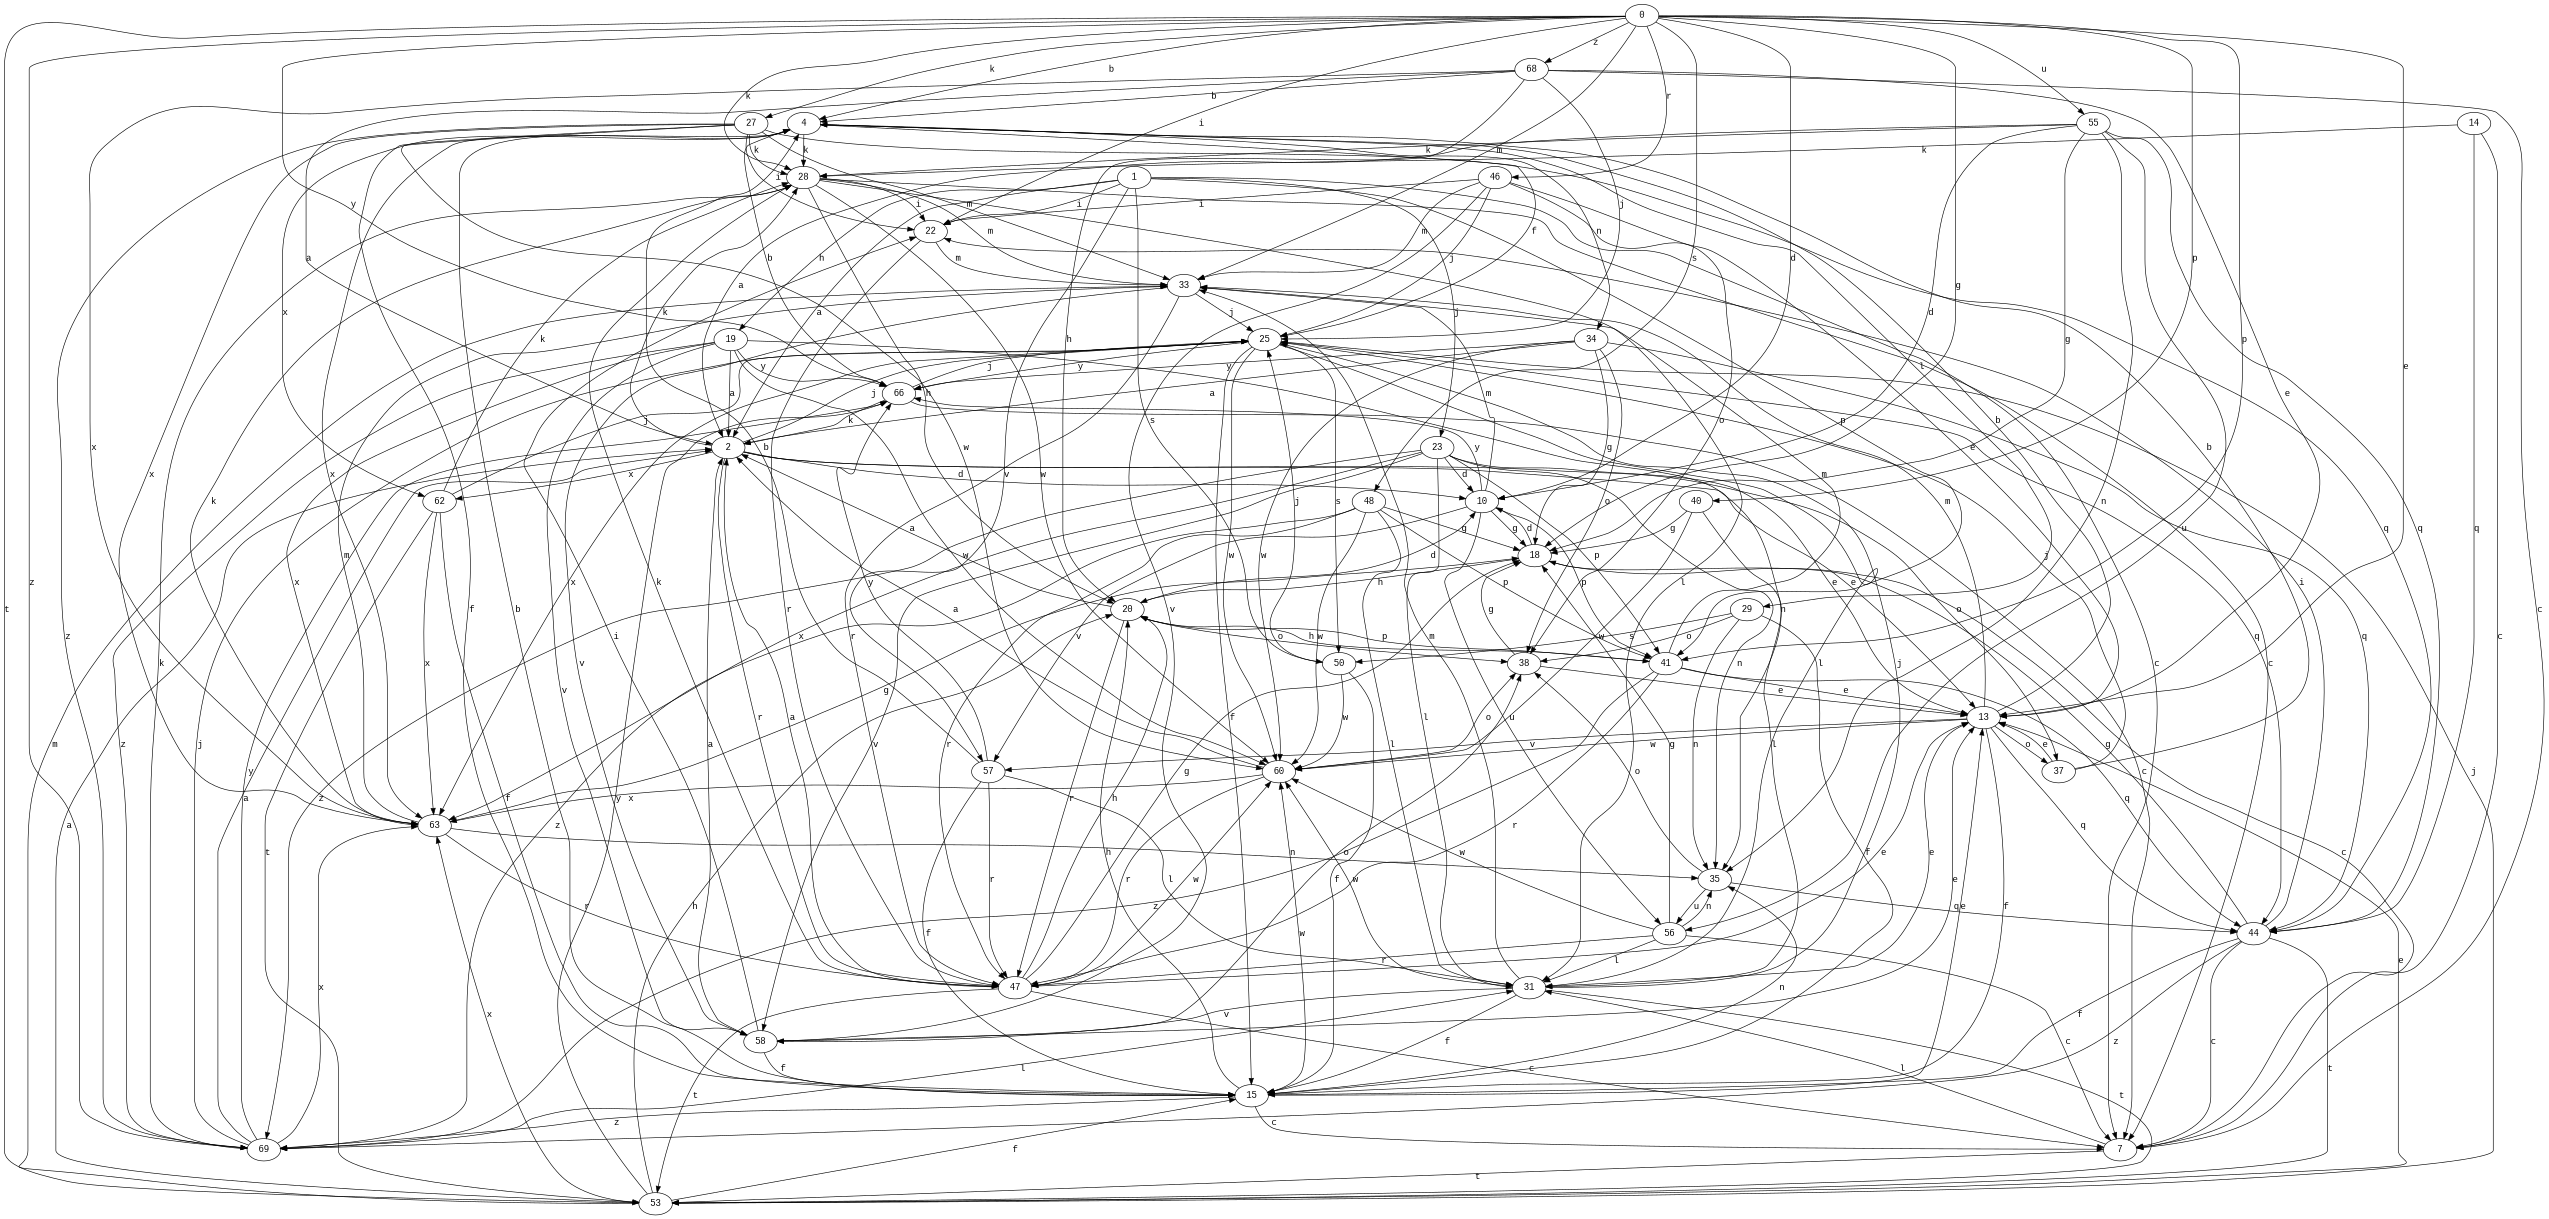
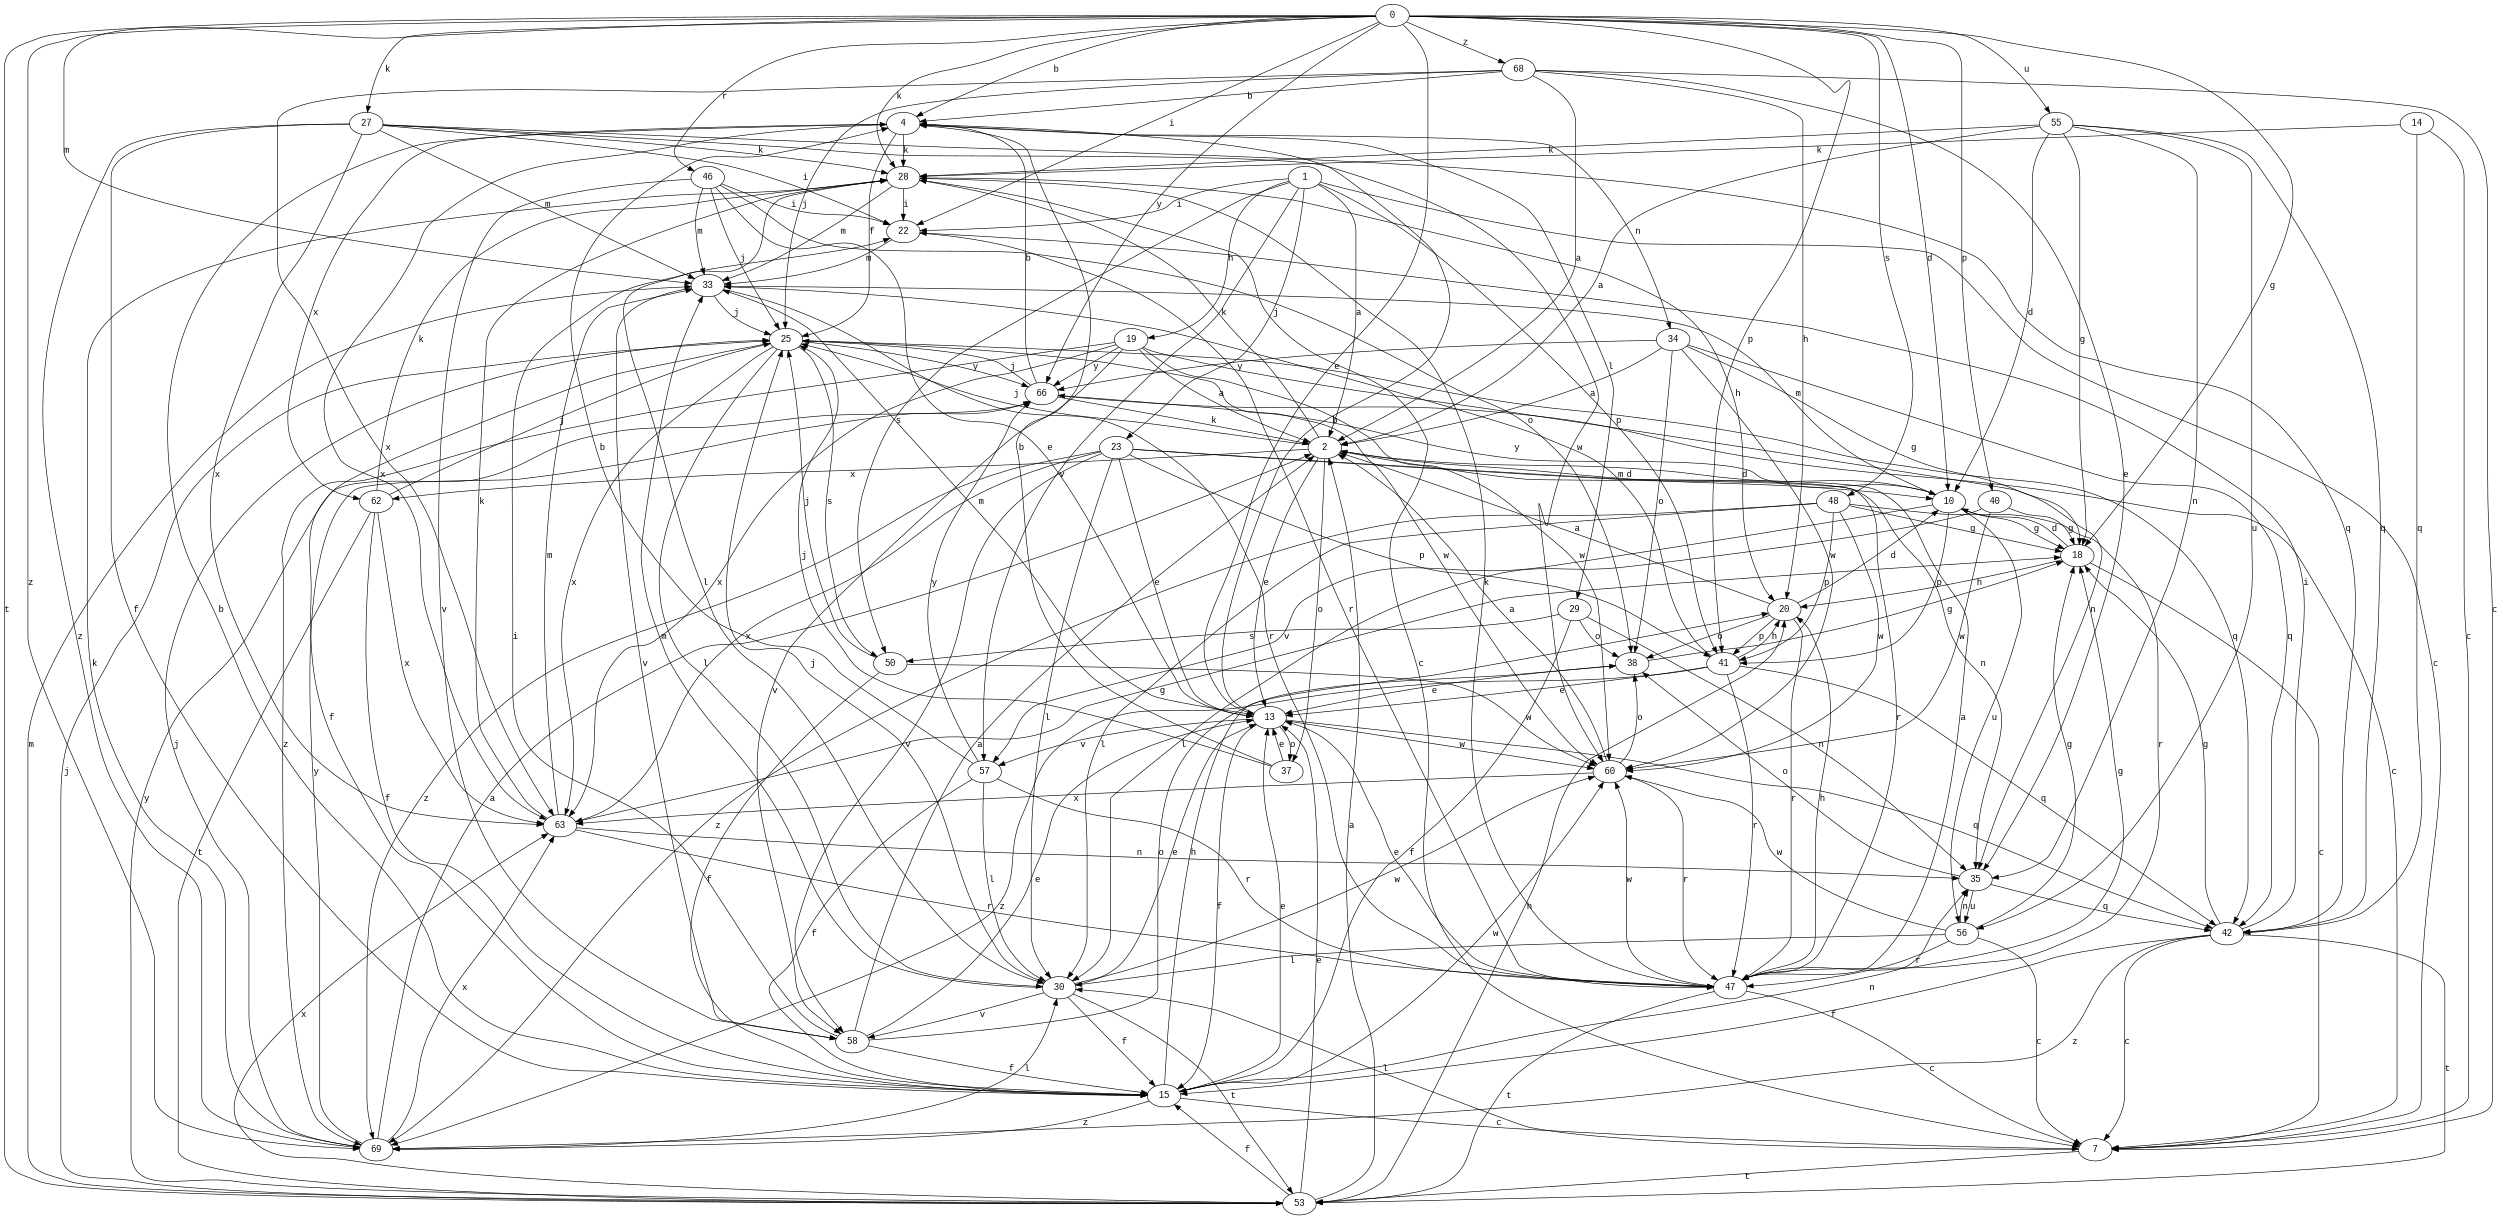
(2203, 215) -> (2071, 289)
(1042, 489) -> none
(2254, 934) -> (2227, 934)
(1529, 988) -> (1059, 988)
